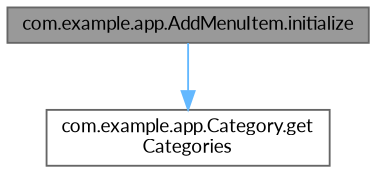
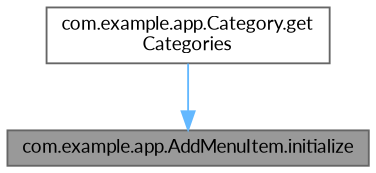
(188, 67) -> (188, 87)
